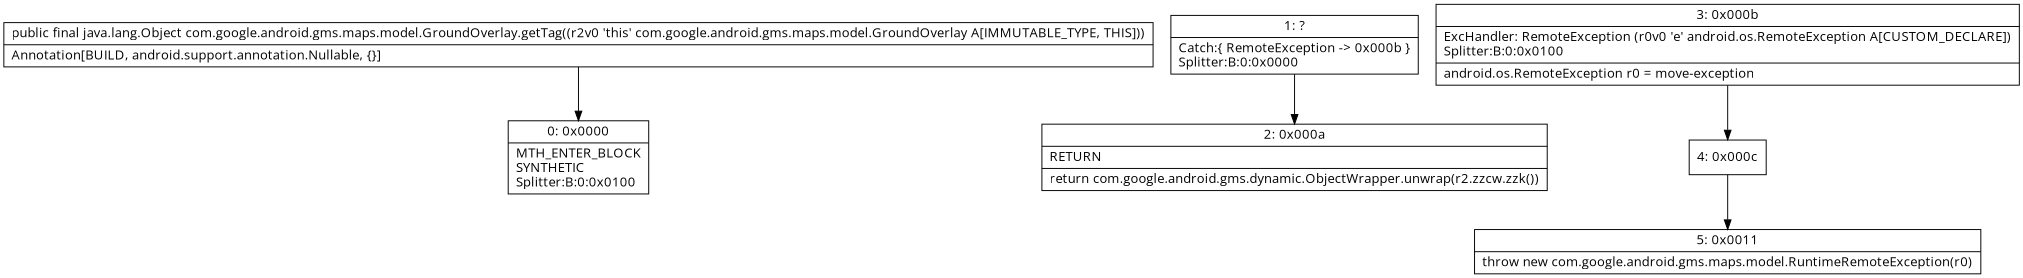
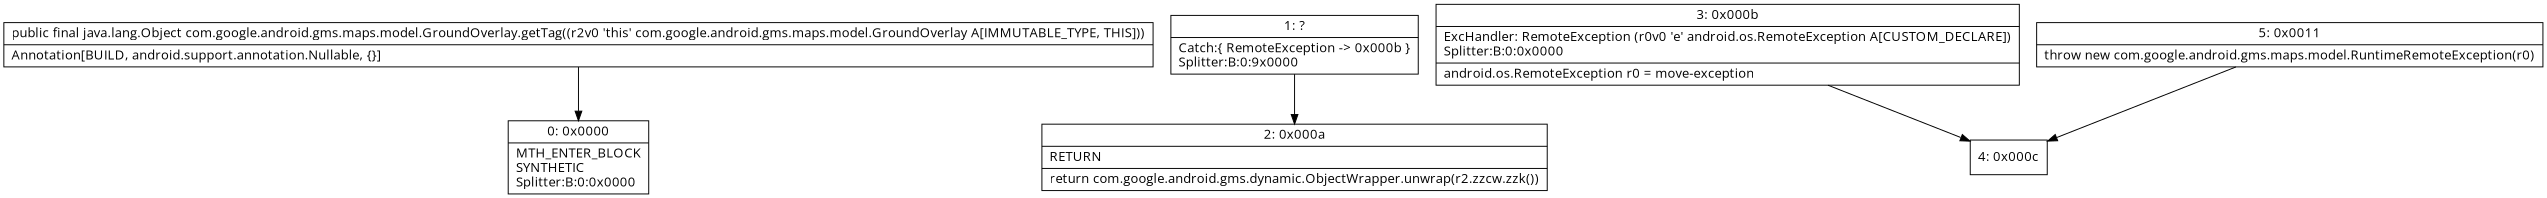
(1504, 51) -> (1504, 51)
(1239, 63) -> (1239, 63)
(576, 182) -> (576, 182)
(1728, 197) -> (2146, 102)
